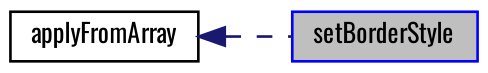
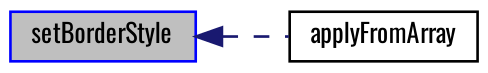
(259, 37) -> (256, 37)
